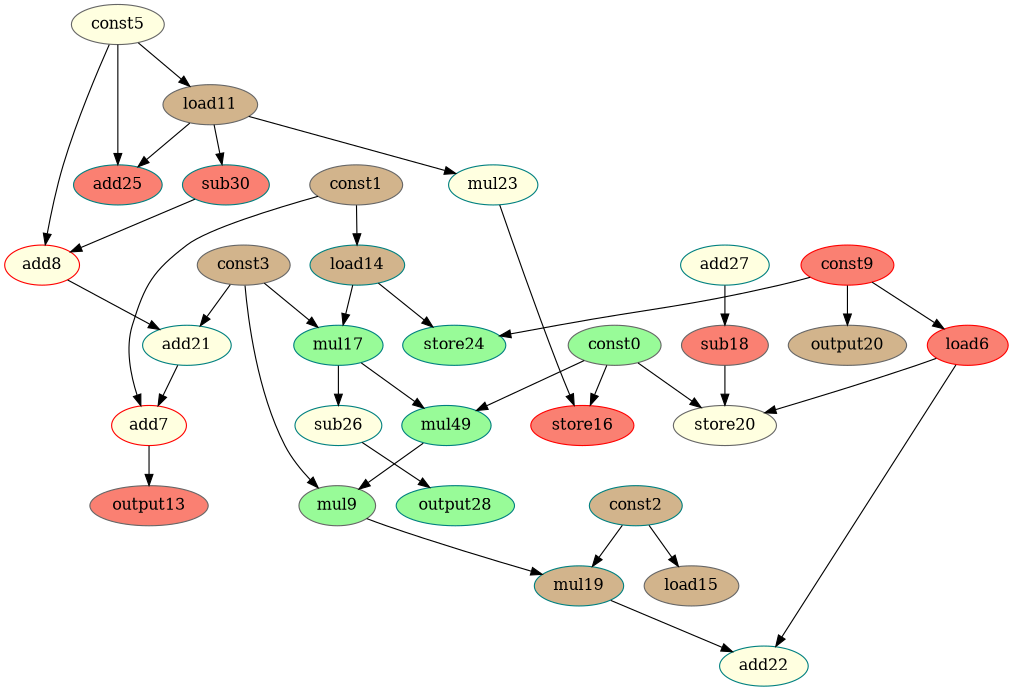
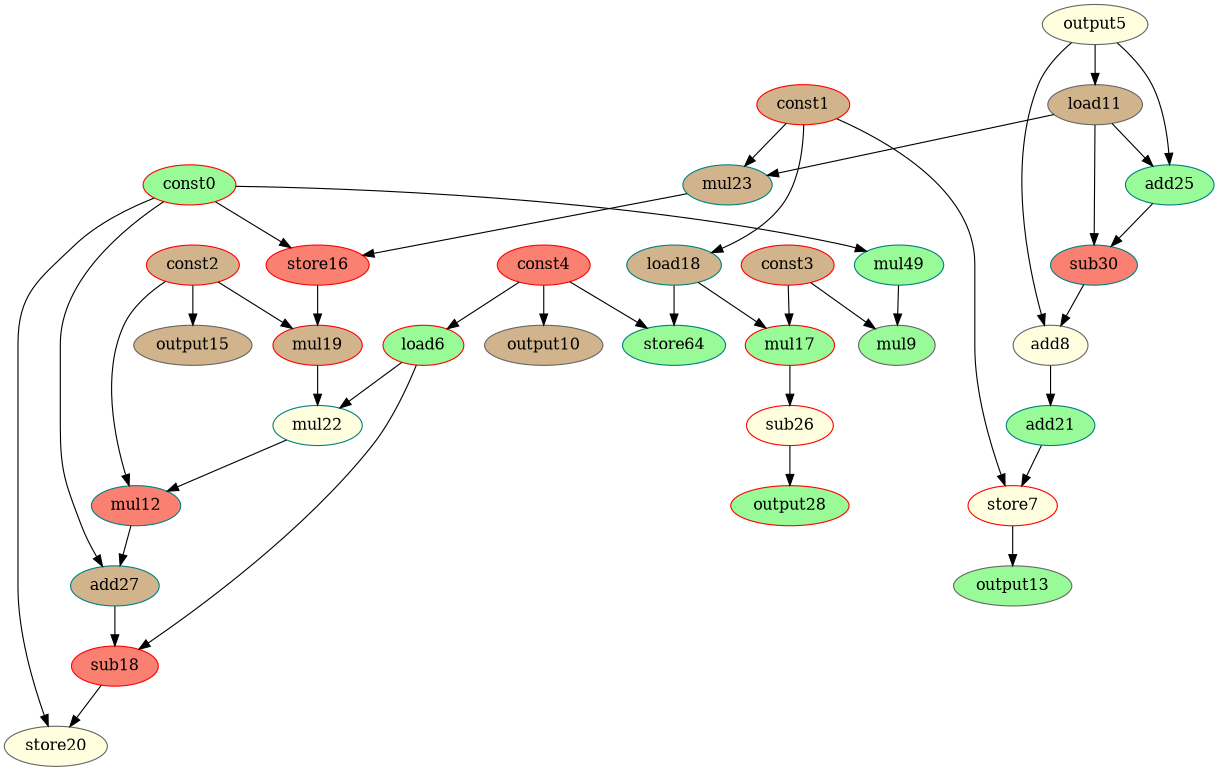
(118, 25) -> (1095, 25)
none -> (769, 141)
(118, 185) -> (1170, 185)
(356, 185) -> (803, 105)
(493, 185) -> (728, 185)
none -> (1136, 221)
(42, 265) -> (1051, 345)
(244, 265) -> (788, 265)
(357, 265) -> (674, 265)
(725, 265) -> (115, 586)
(847, 265) -> (544, 265)
(219, 301) -> none
(187, 345) -> (1051, 426)
(338, 345) -> (790, 345)
(454, 345) -> (674, 345)
(615, 345) -> (190, 185)
(725, 345) -> (115, 666)
(847, 345) -> (544, 345)
(968, 345) -> (423, 345)
none -> (60, 362)
(388, 382) -> none
(856, 385) -> (301, 521)
(149, 426) -> (1013, 506)
(338, 426) -> (790, 426)
none -> (136, 506)
(149, 506) -> (1013, 586)
(455, 506) -> (790, 506)
(636, 506) -> (193, 265)
(448, 546) -> (318, 300)
(579, 586) -> (318, 345)
(692, 586) -> (193, 345)
(764, 666) -> (318, 426)
